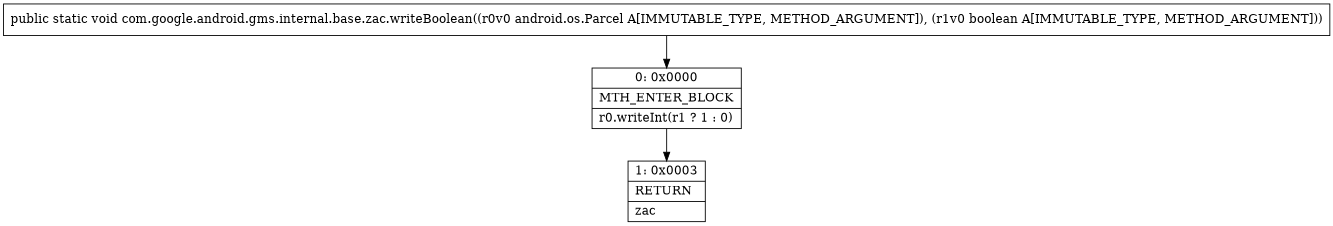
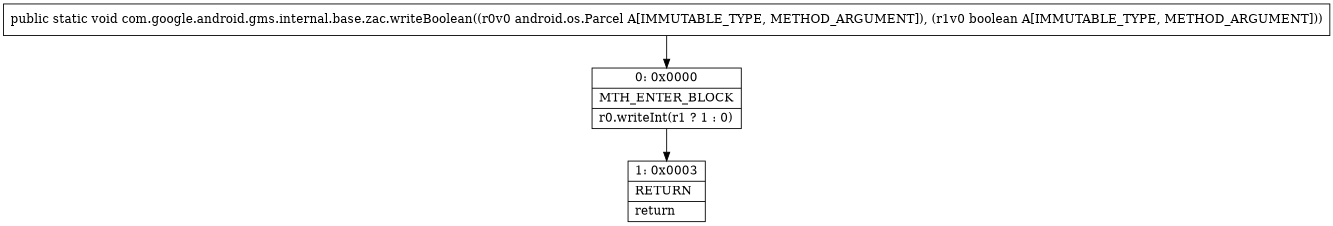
(646, 211) -> (655, 211)
